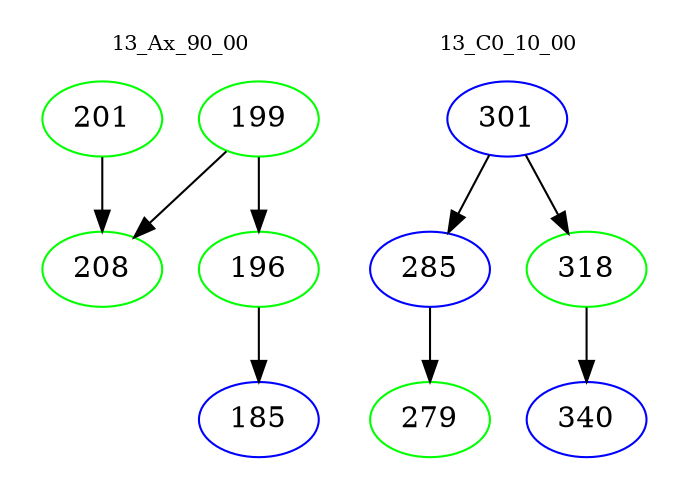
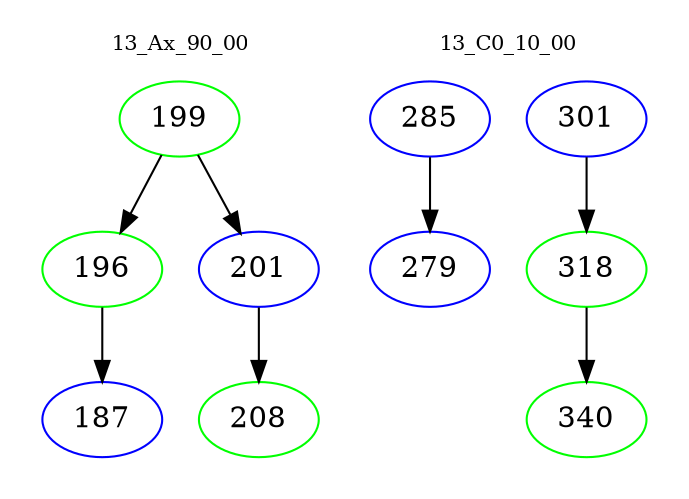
(102, 119) -> (259, 269)
(474, 184) -> none
(188, 187) -> (214, 185)
(259, 420) -> (102, 420)
(430, 420) -> (430, 269)
(587, 420) -> (587, 420)
